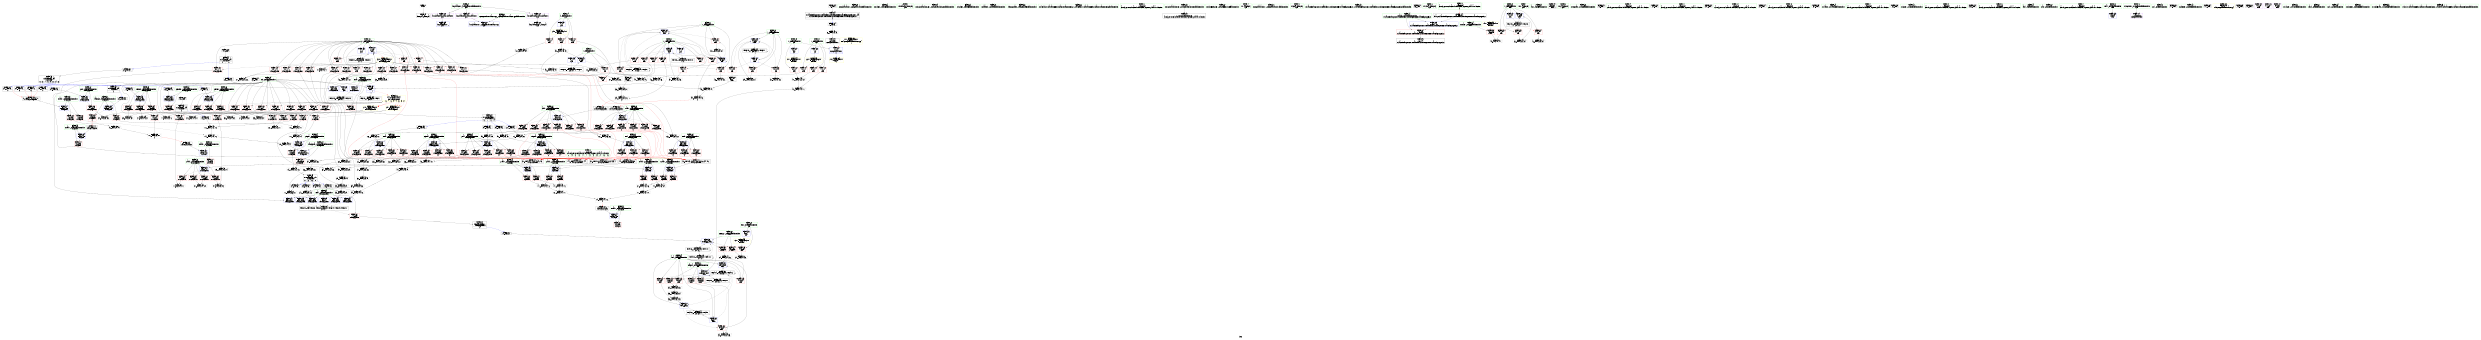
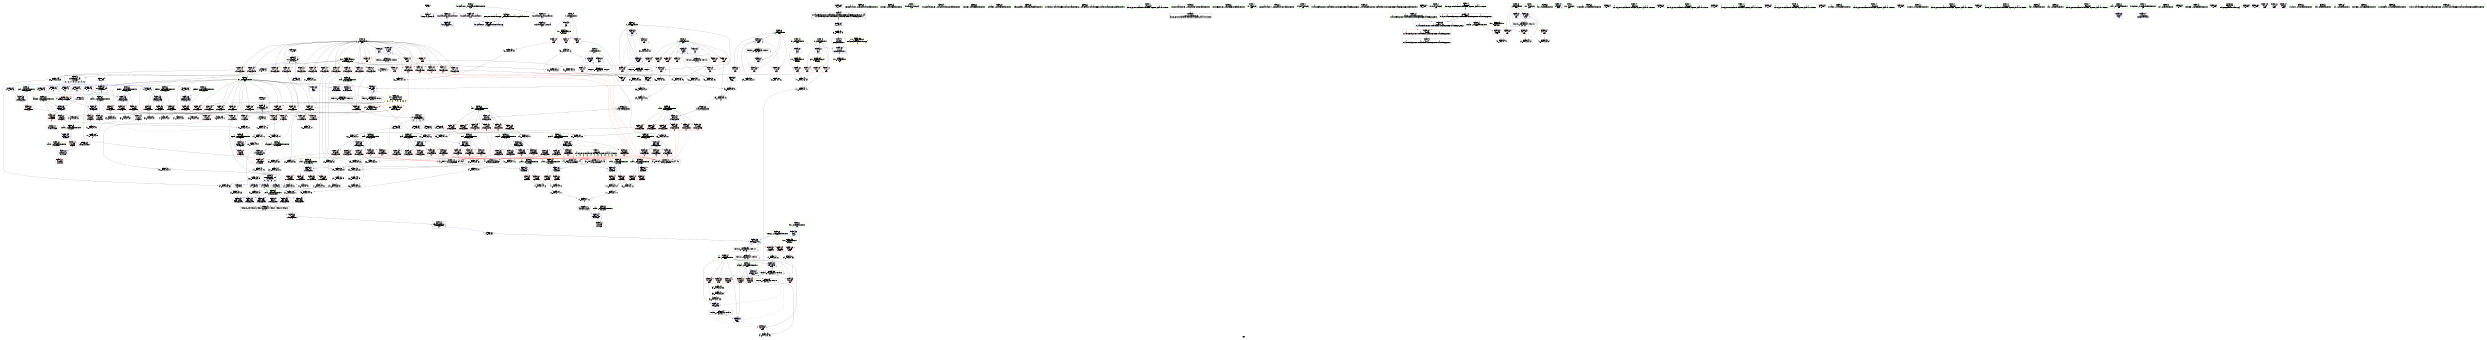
none -> (355, 178)
